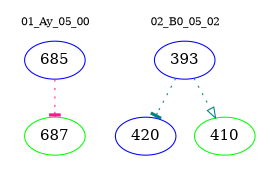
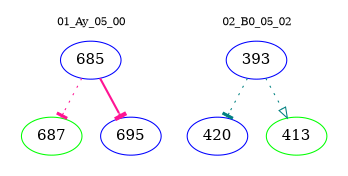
none -> (131, 136)
(225, 136) -> (297, 136)
